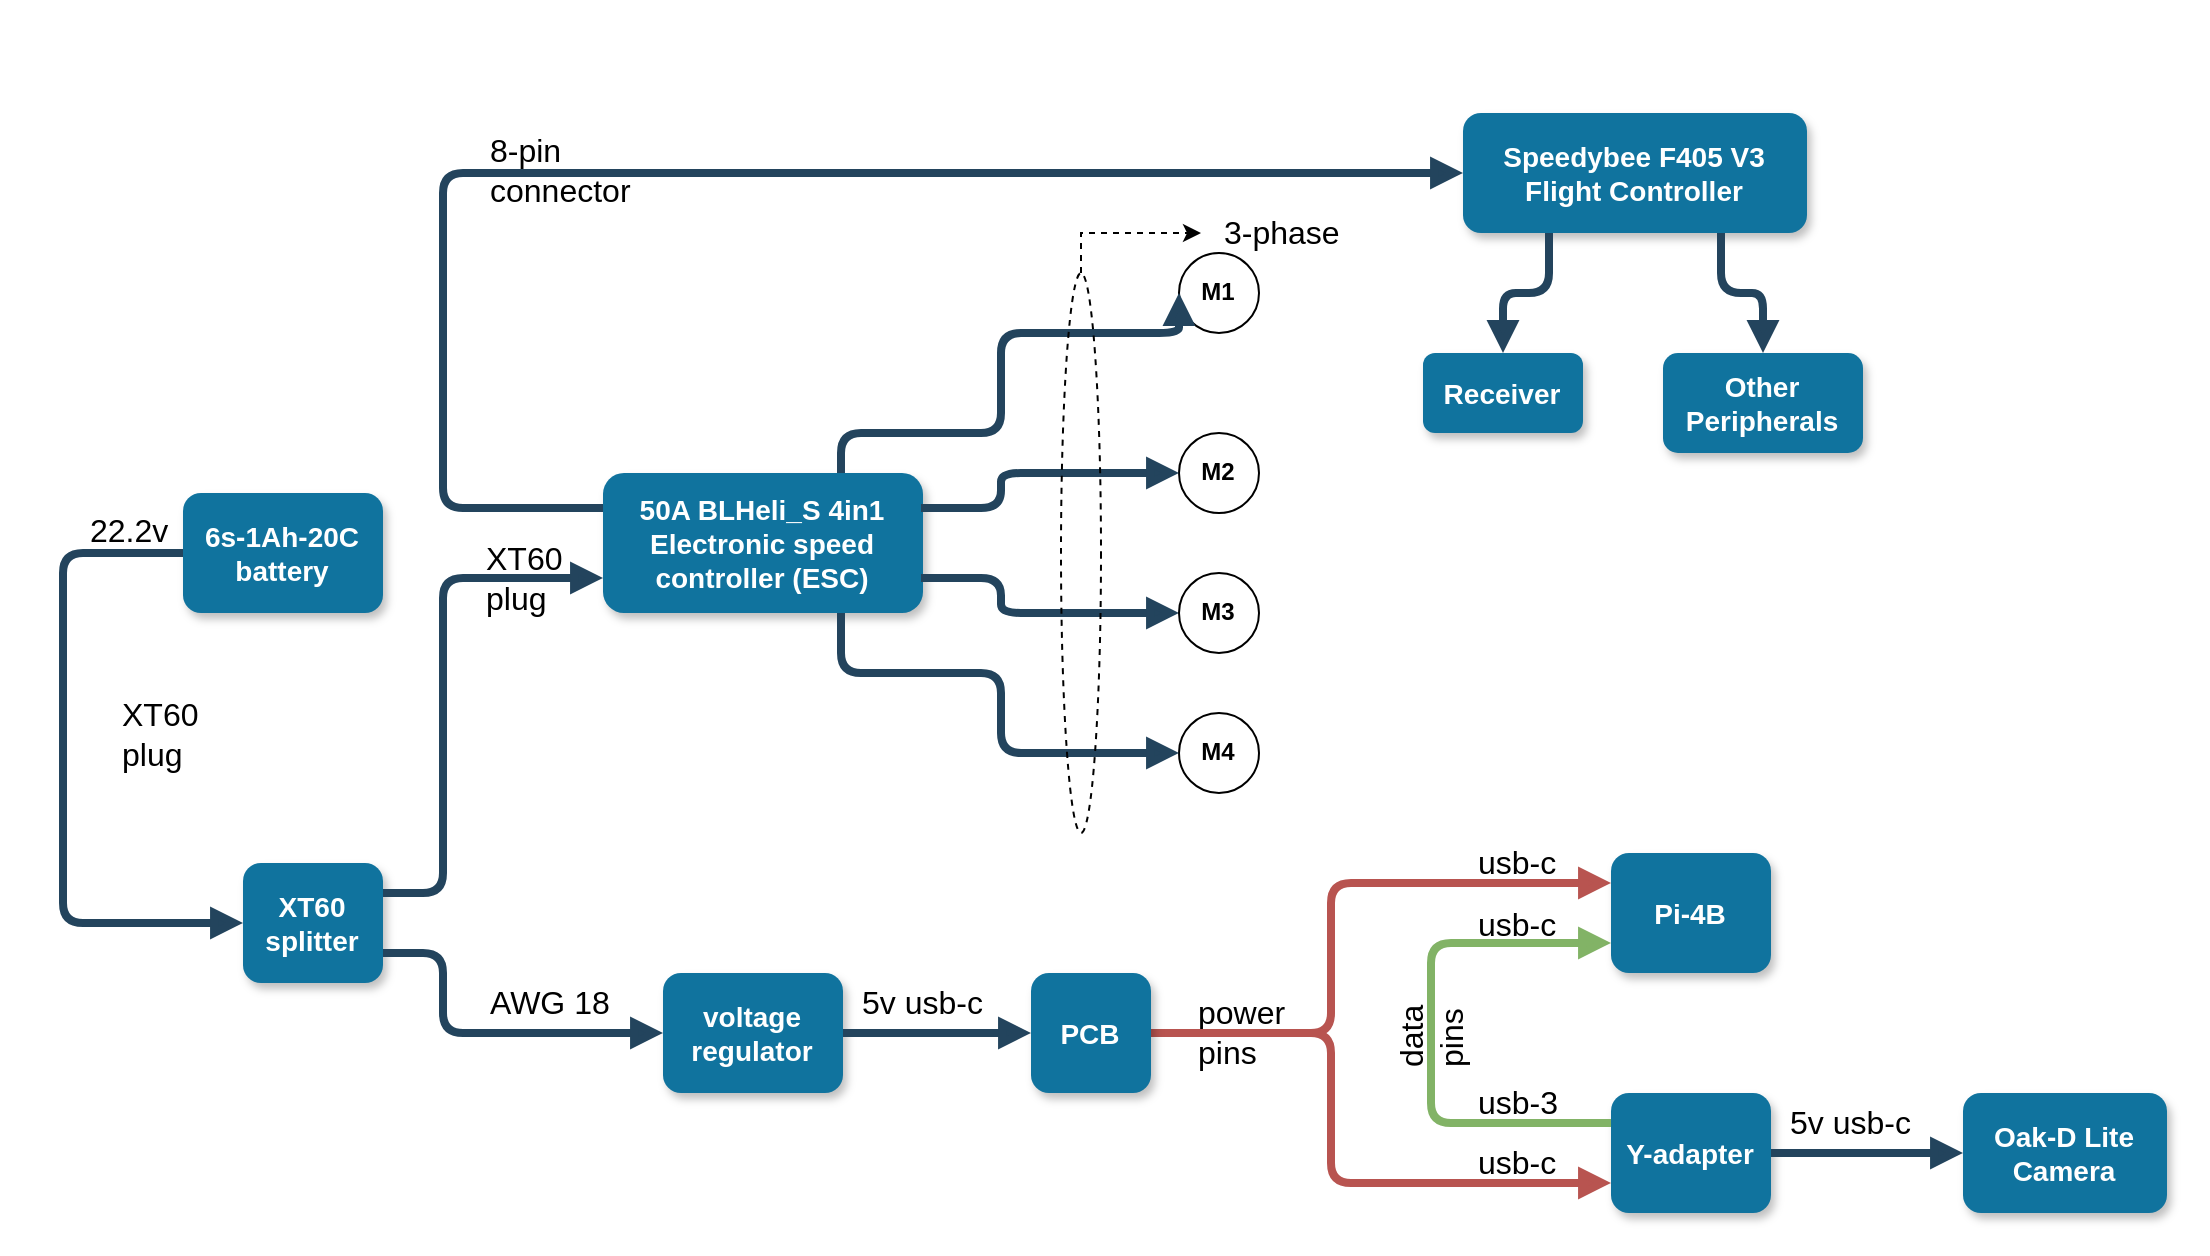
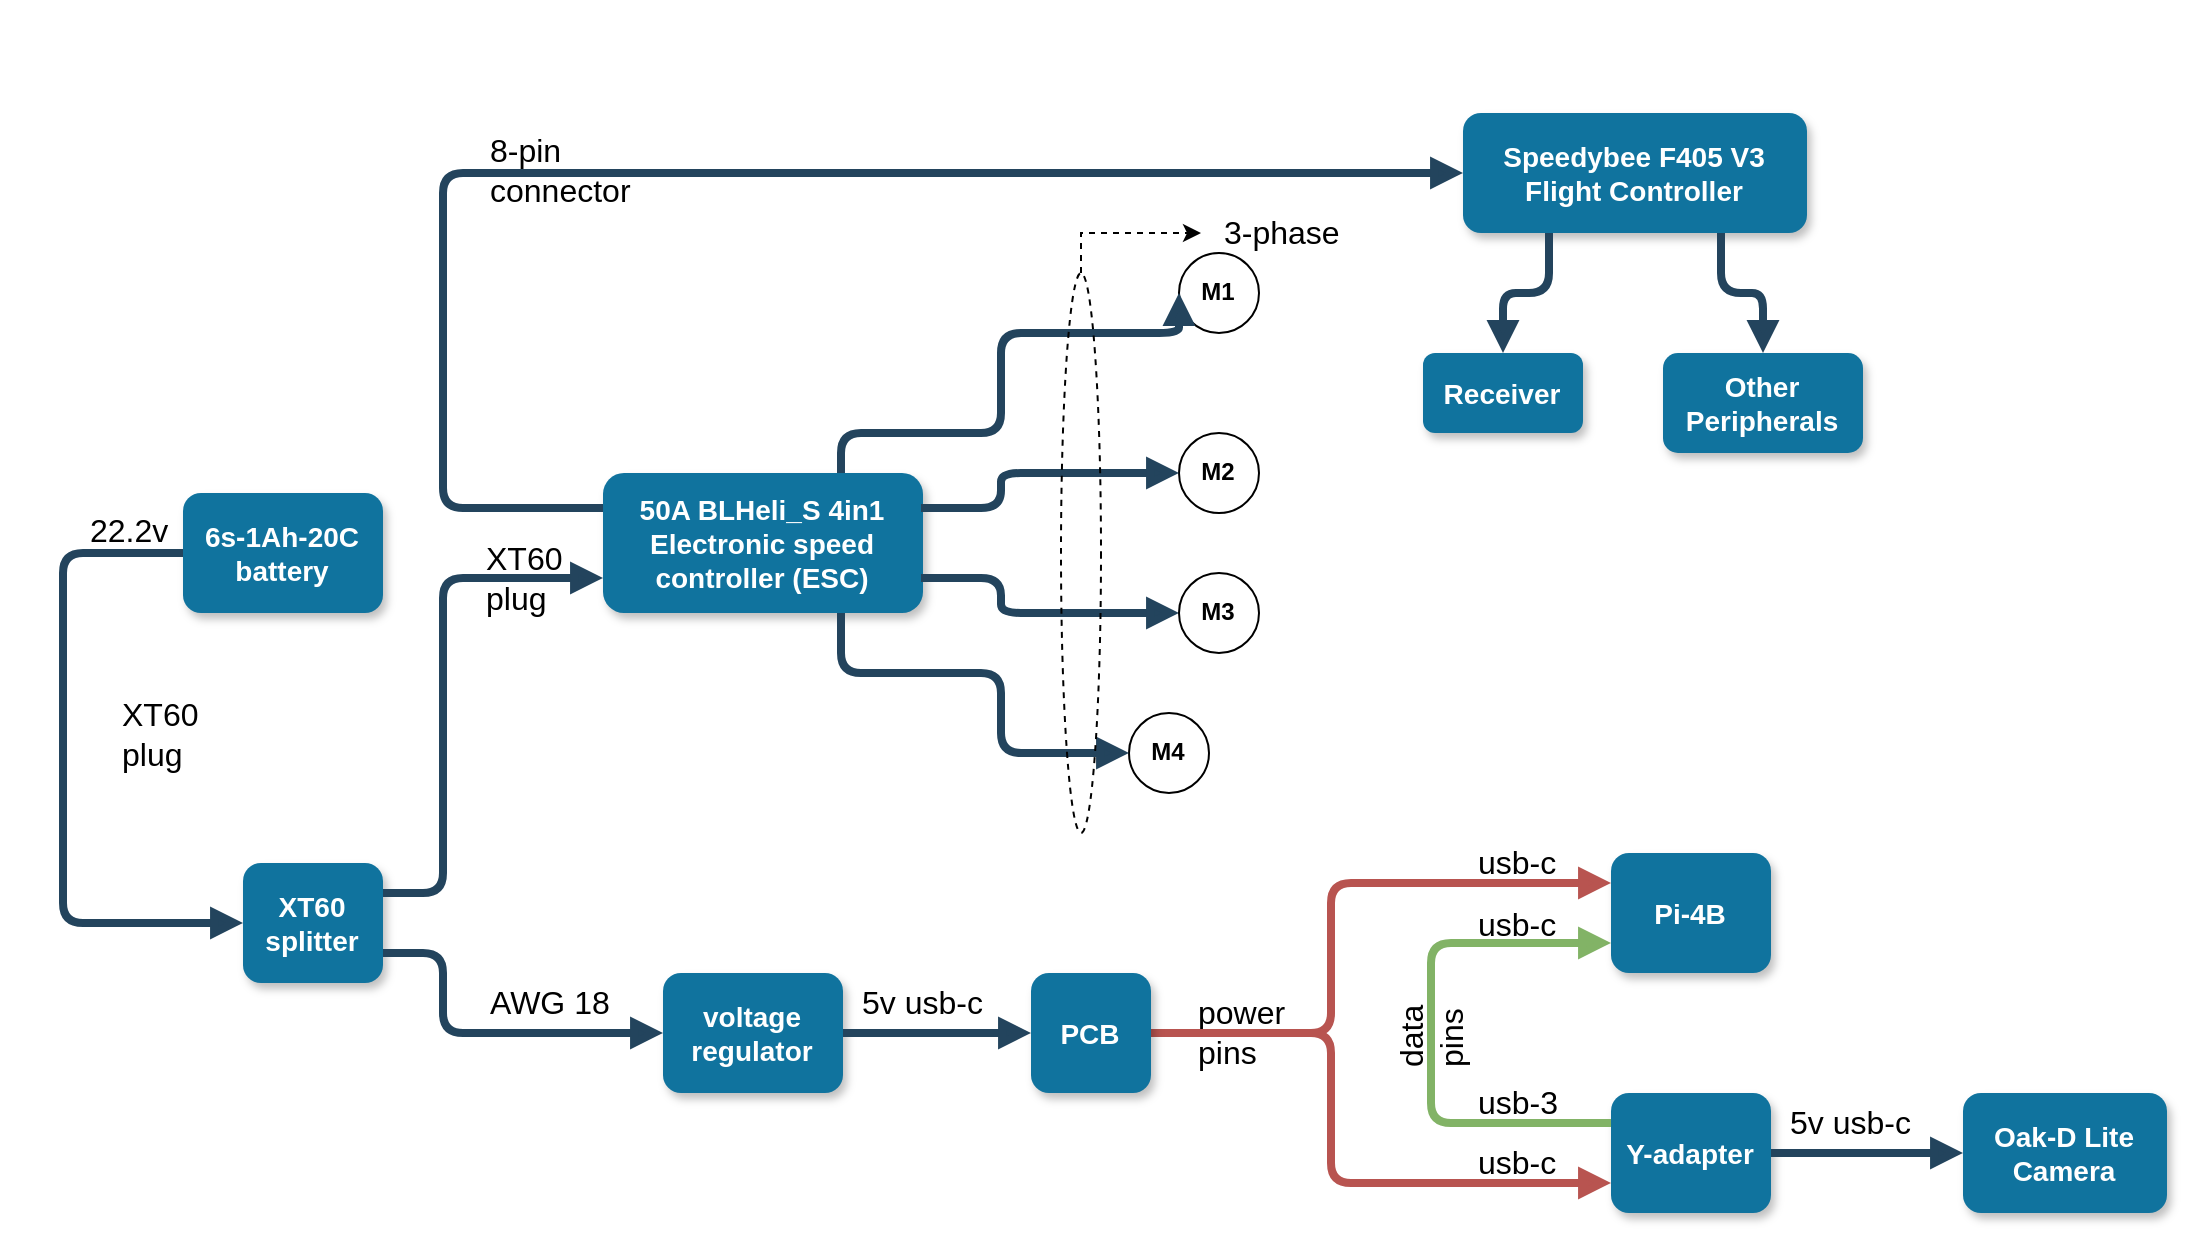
(1219, 753) -> (1169, 753)
